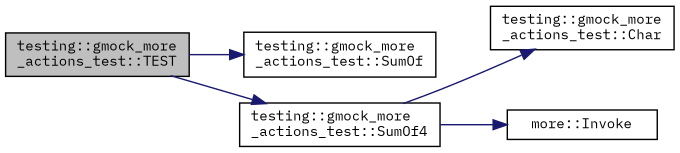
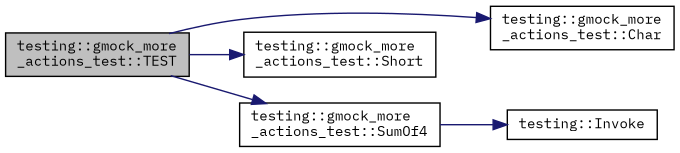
(340, 55) -> (340, 55)
(463, 80) -> (322, 14)
(582, 125) -> (582, 125)
